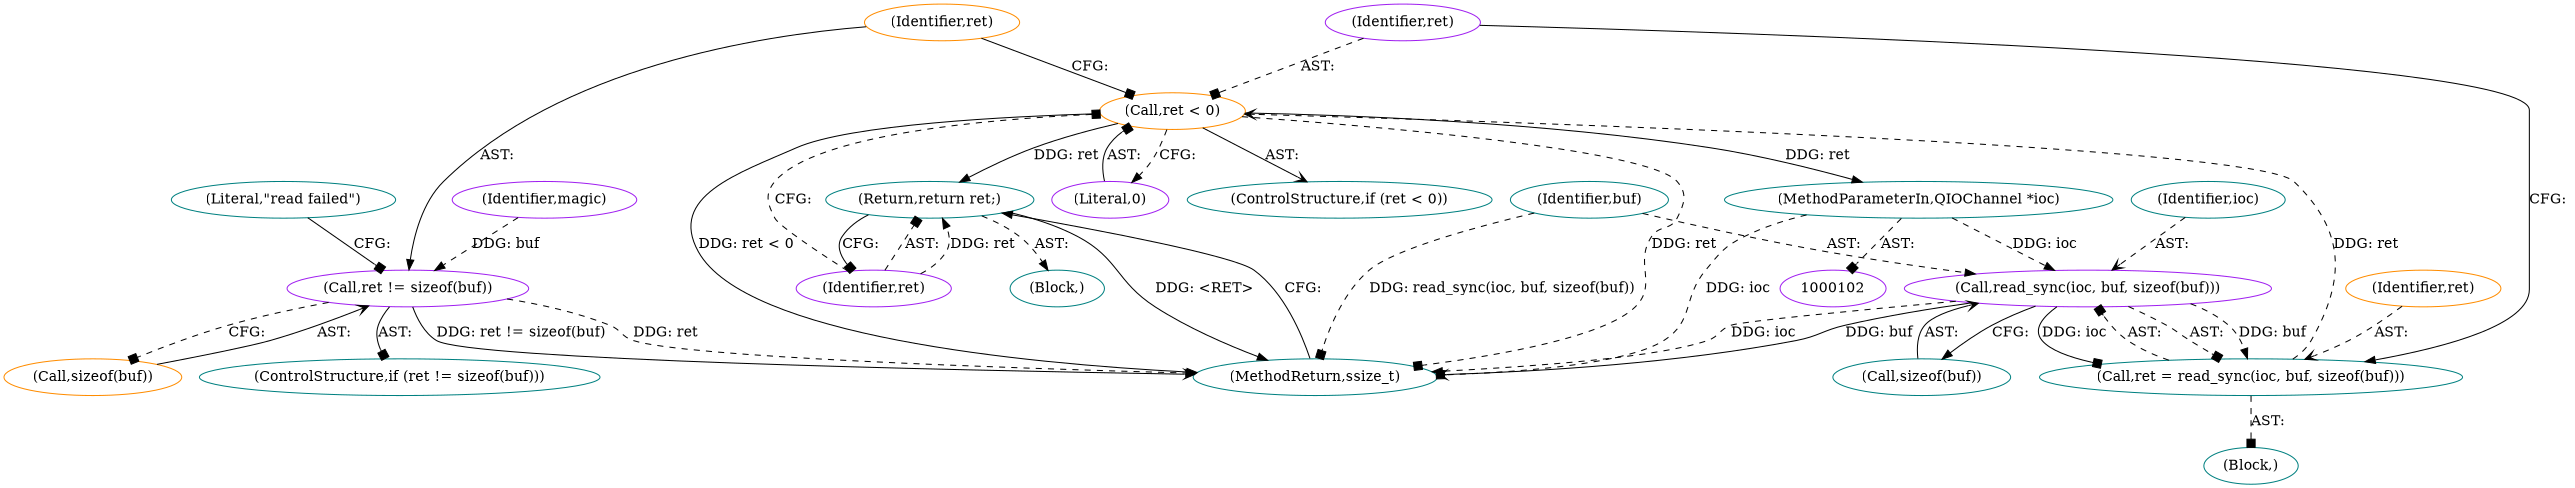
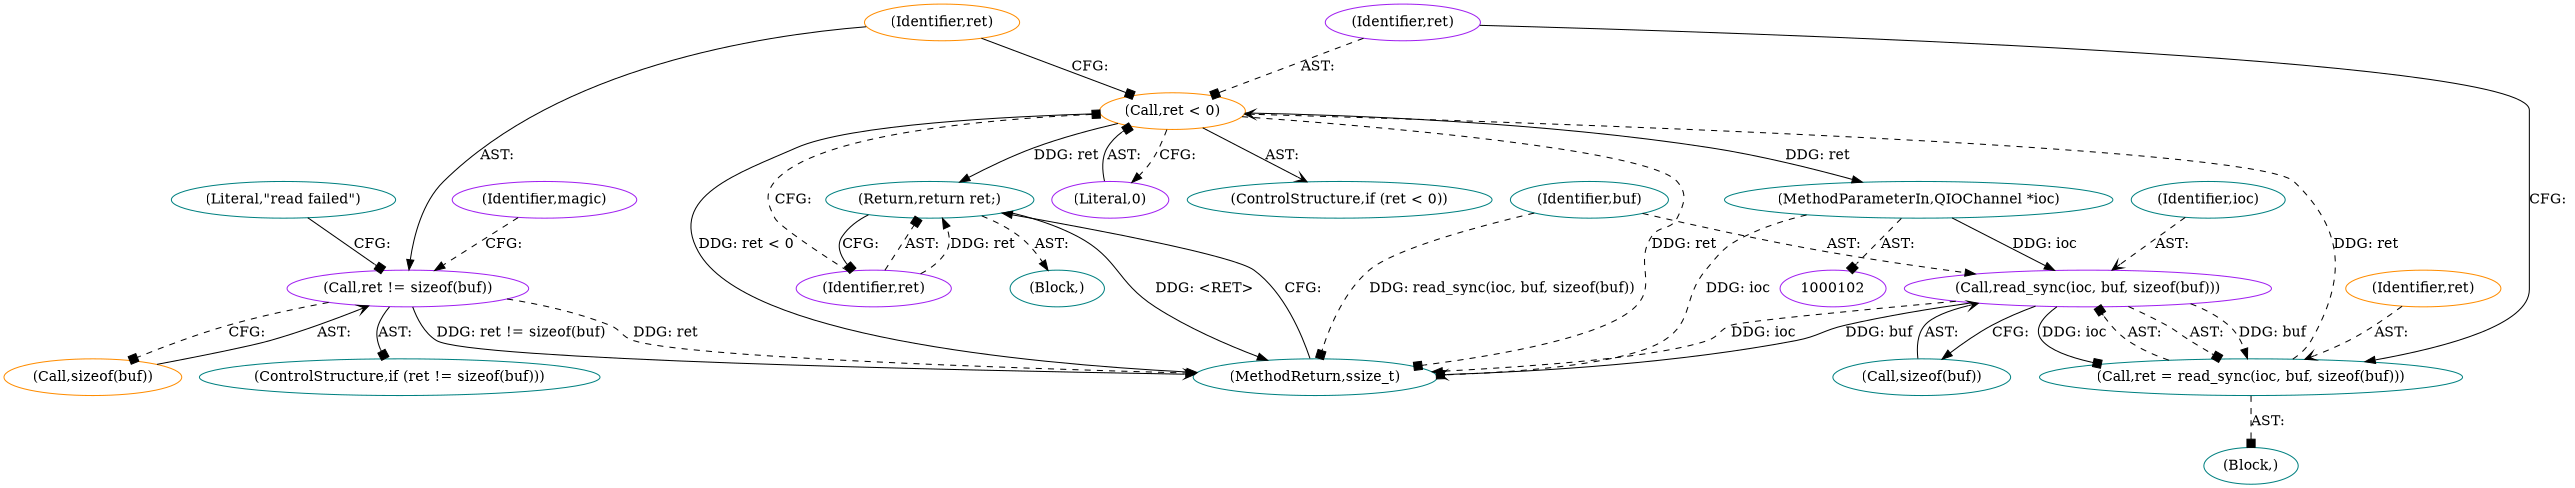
(1999, 242) -> (1999, 242)
(506, 244) -> (506, 244)
